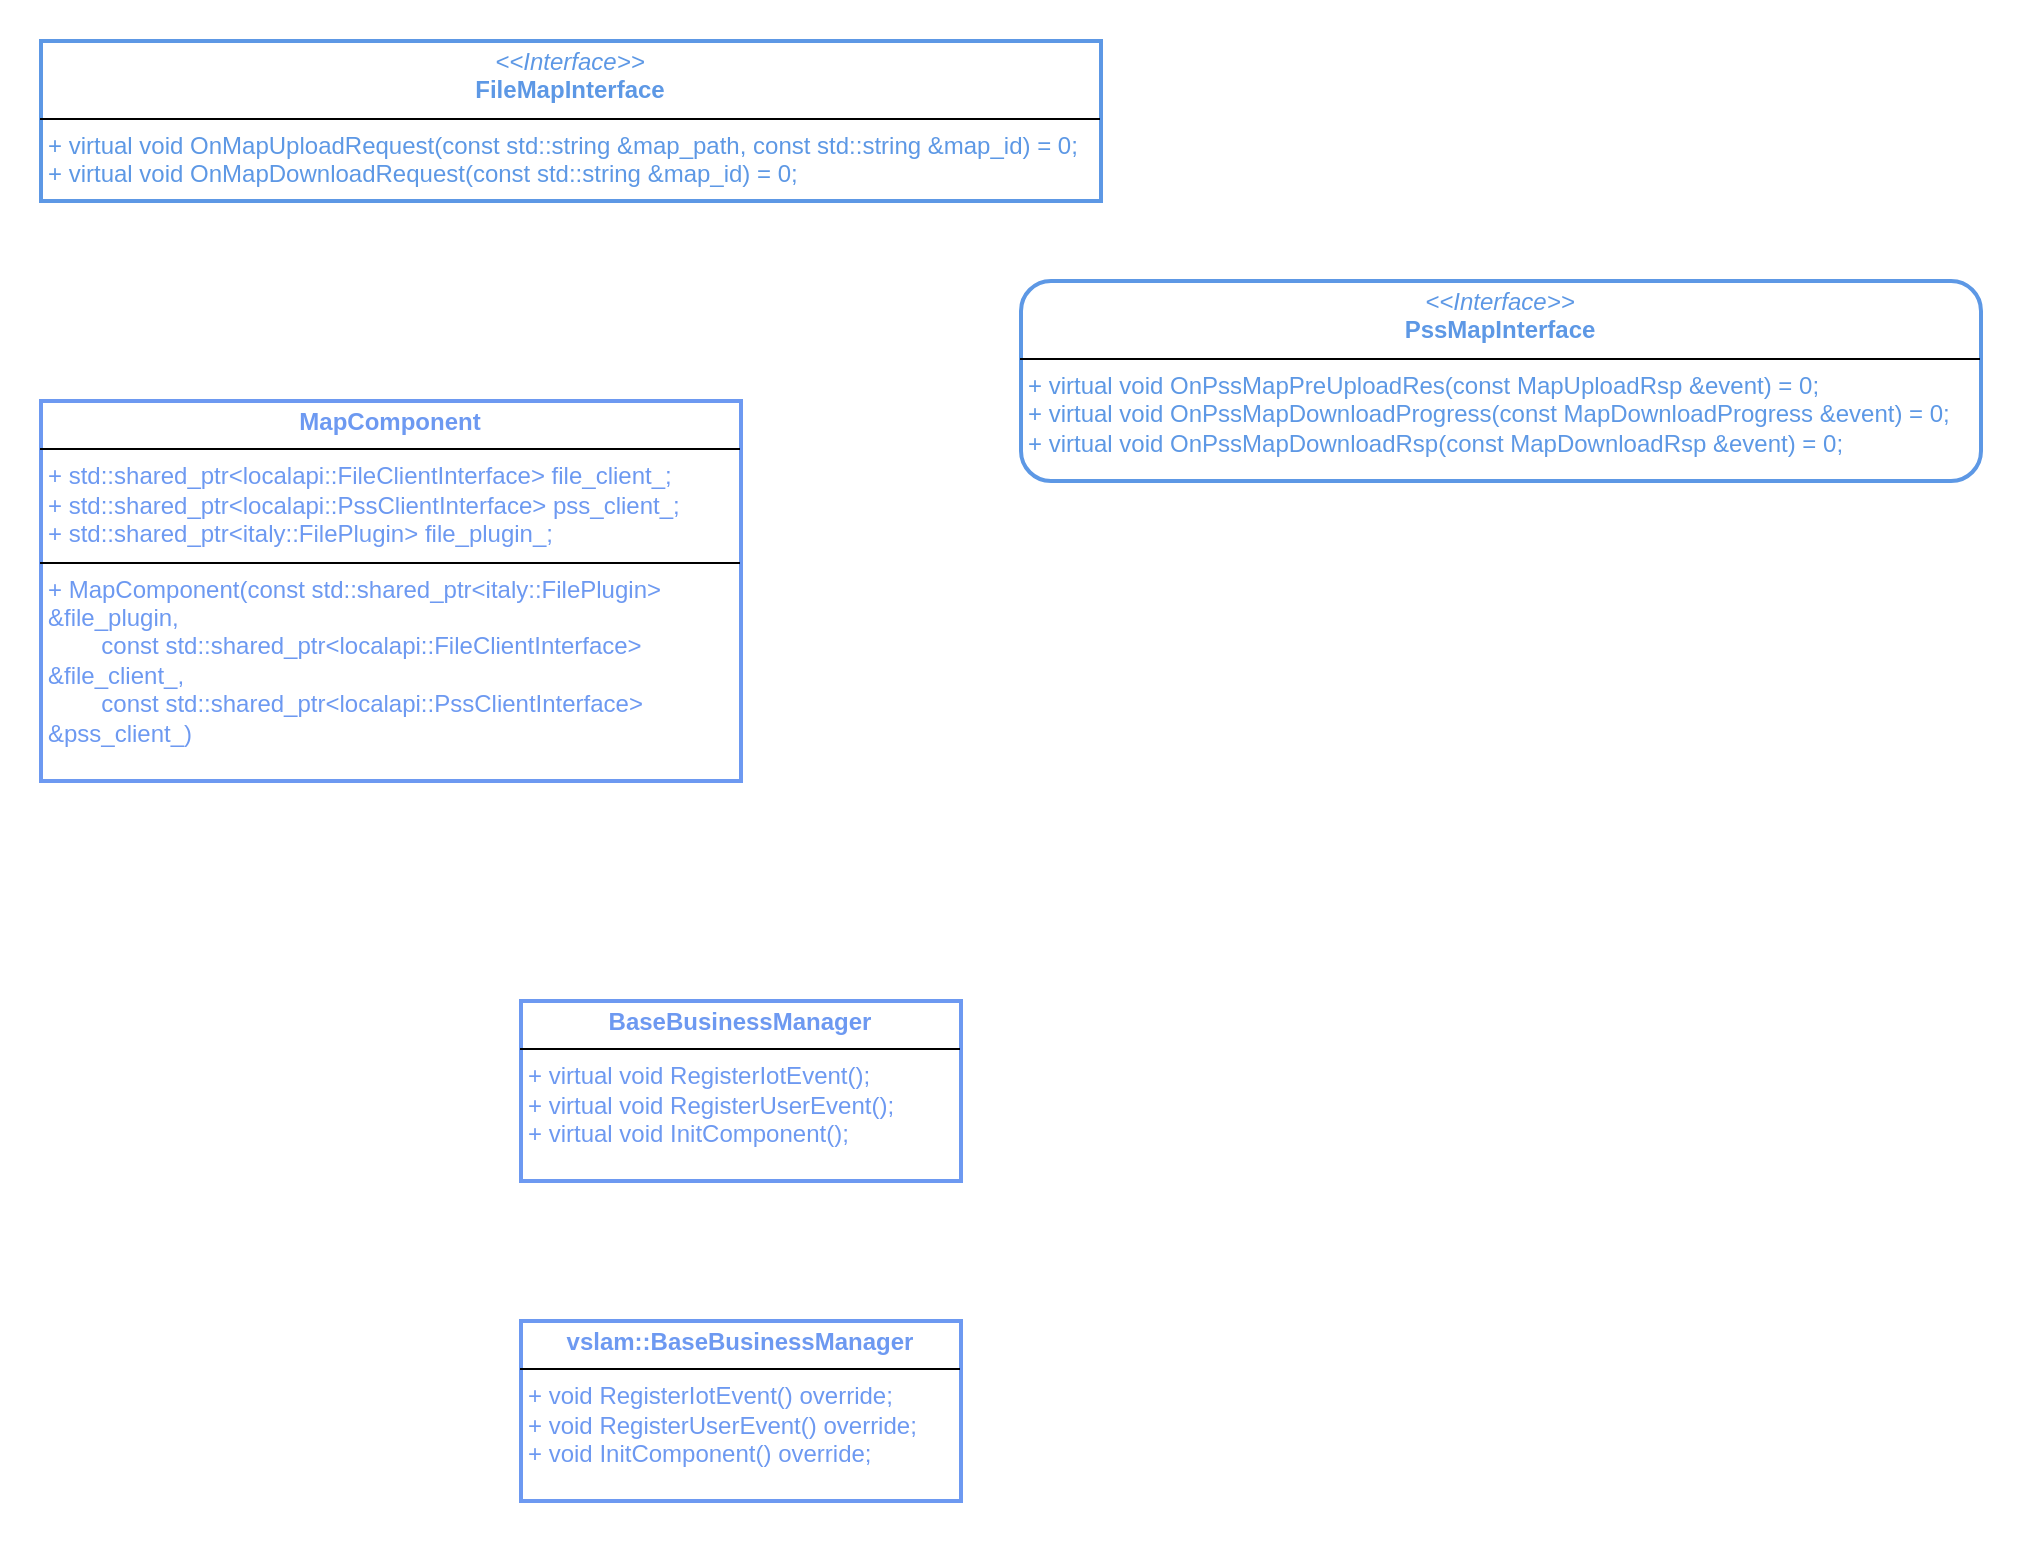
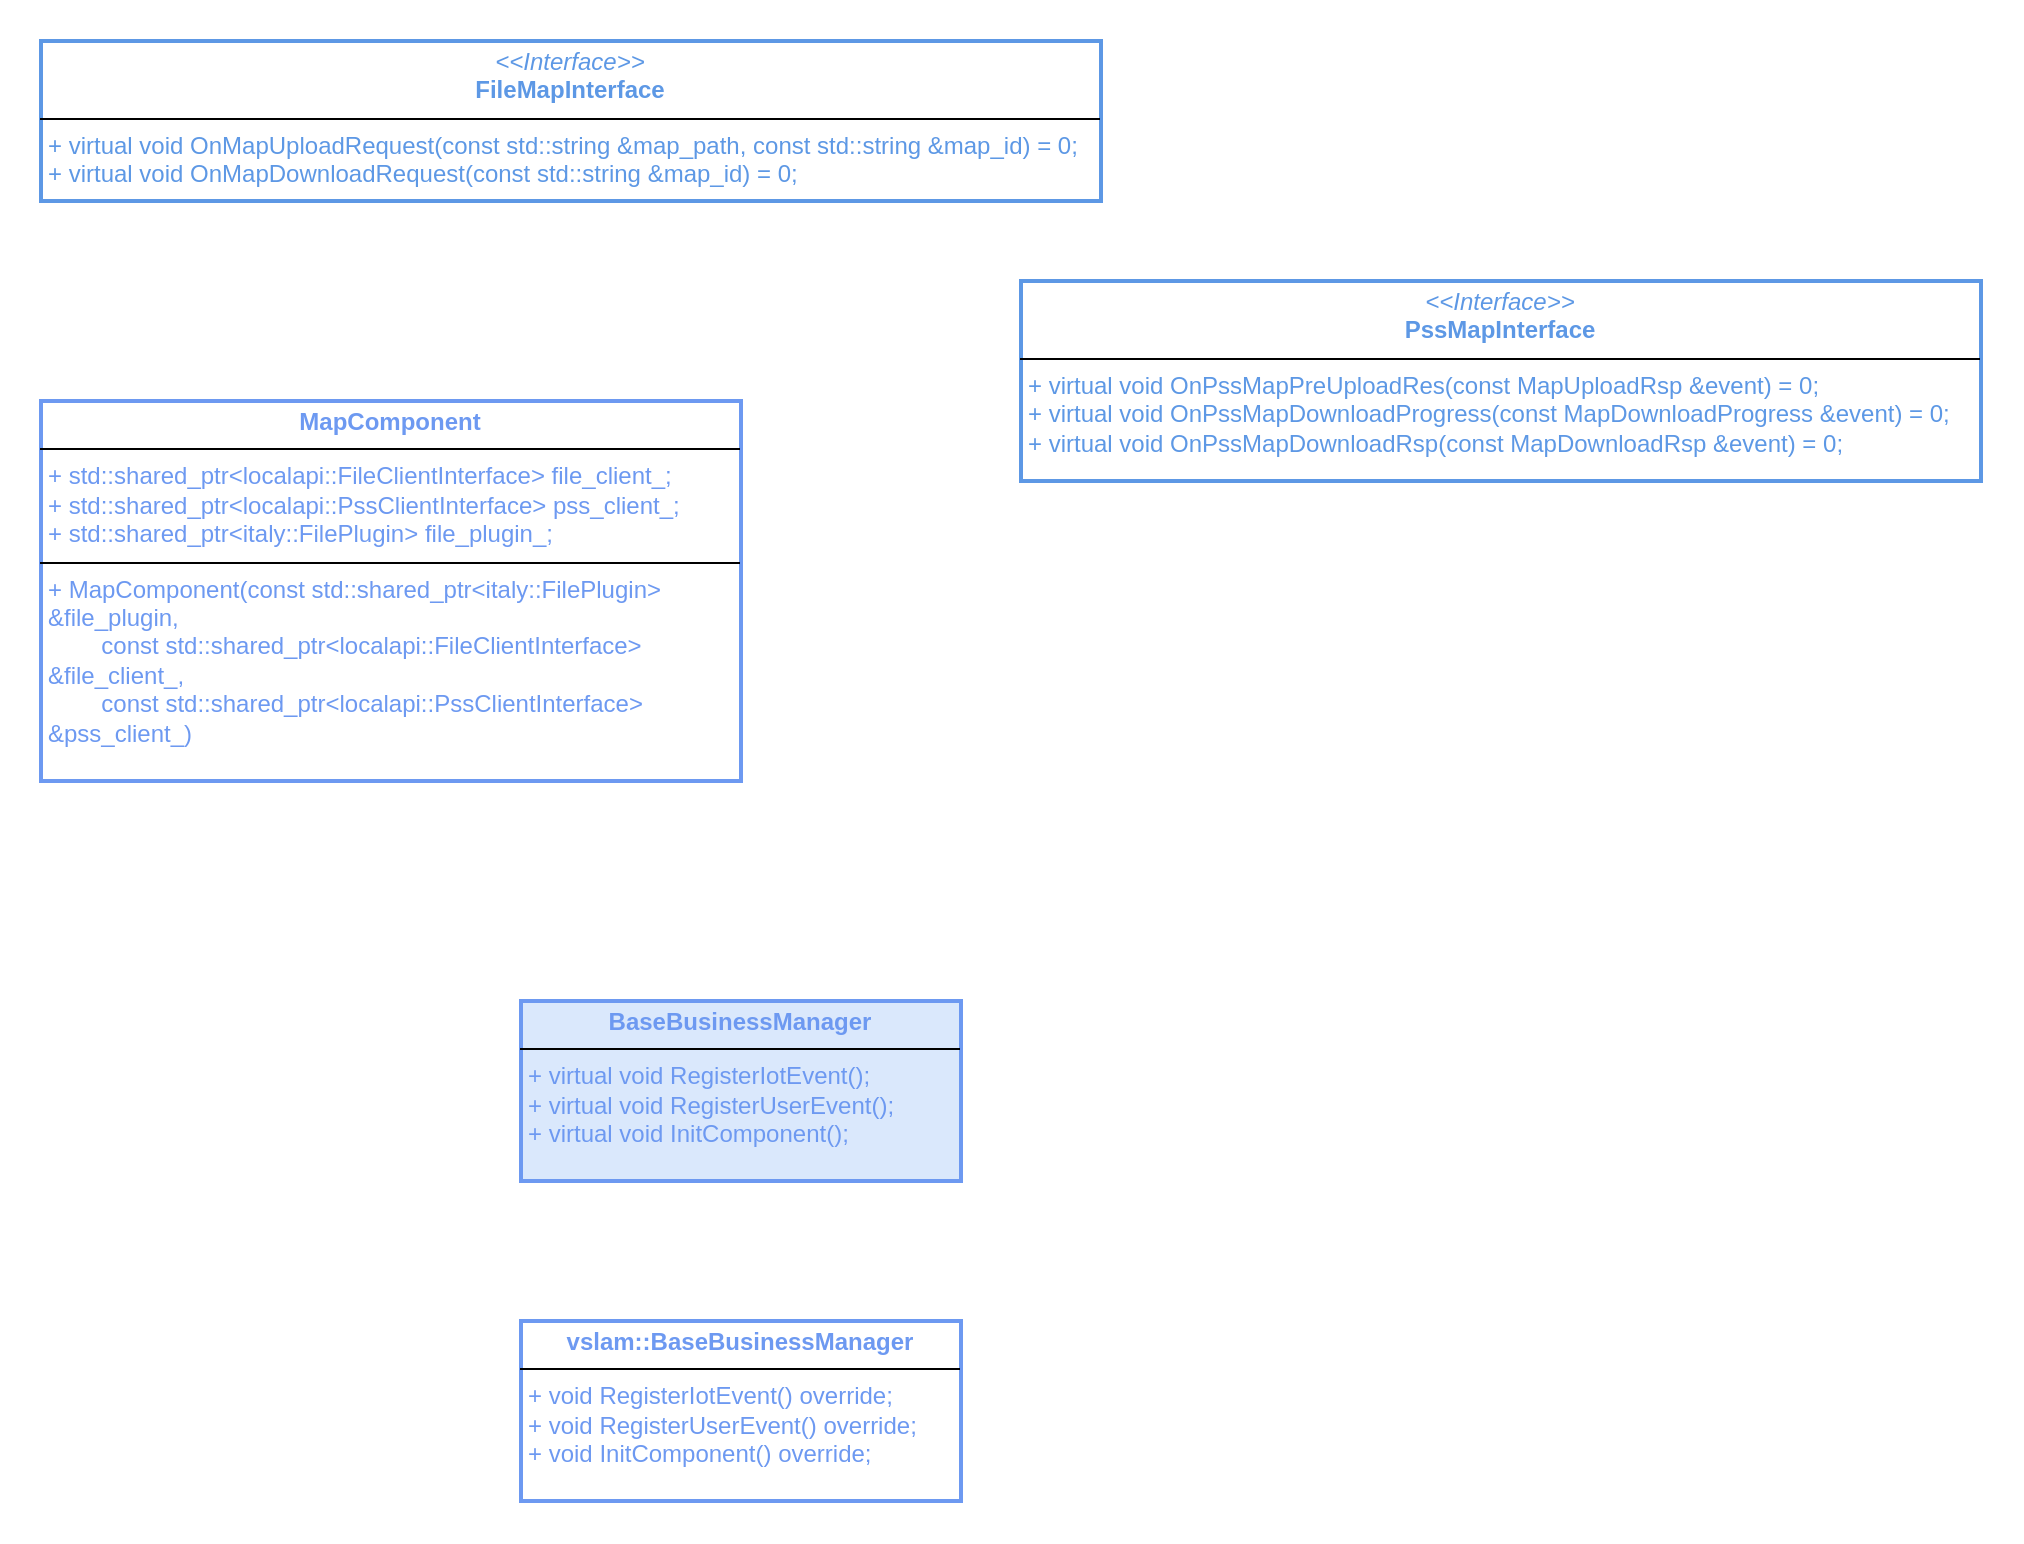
(1501, 381) -> (1501, 381)
(741, 1091) -> (741, 1091)
